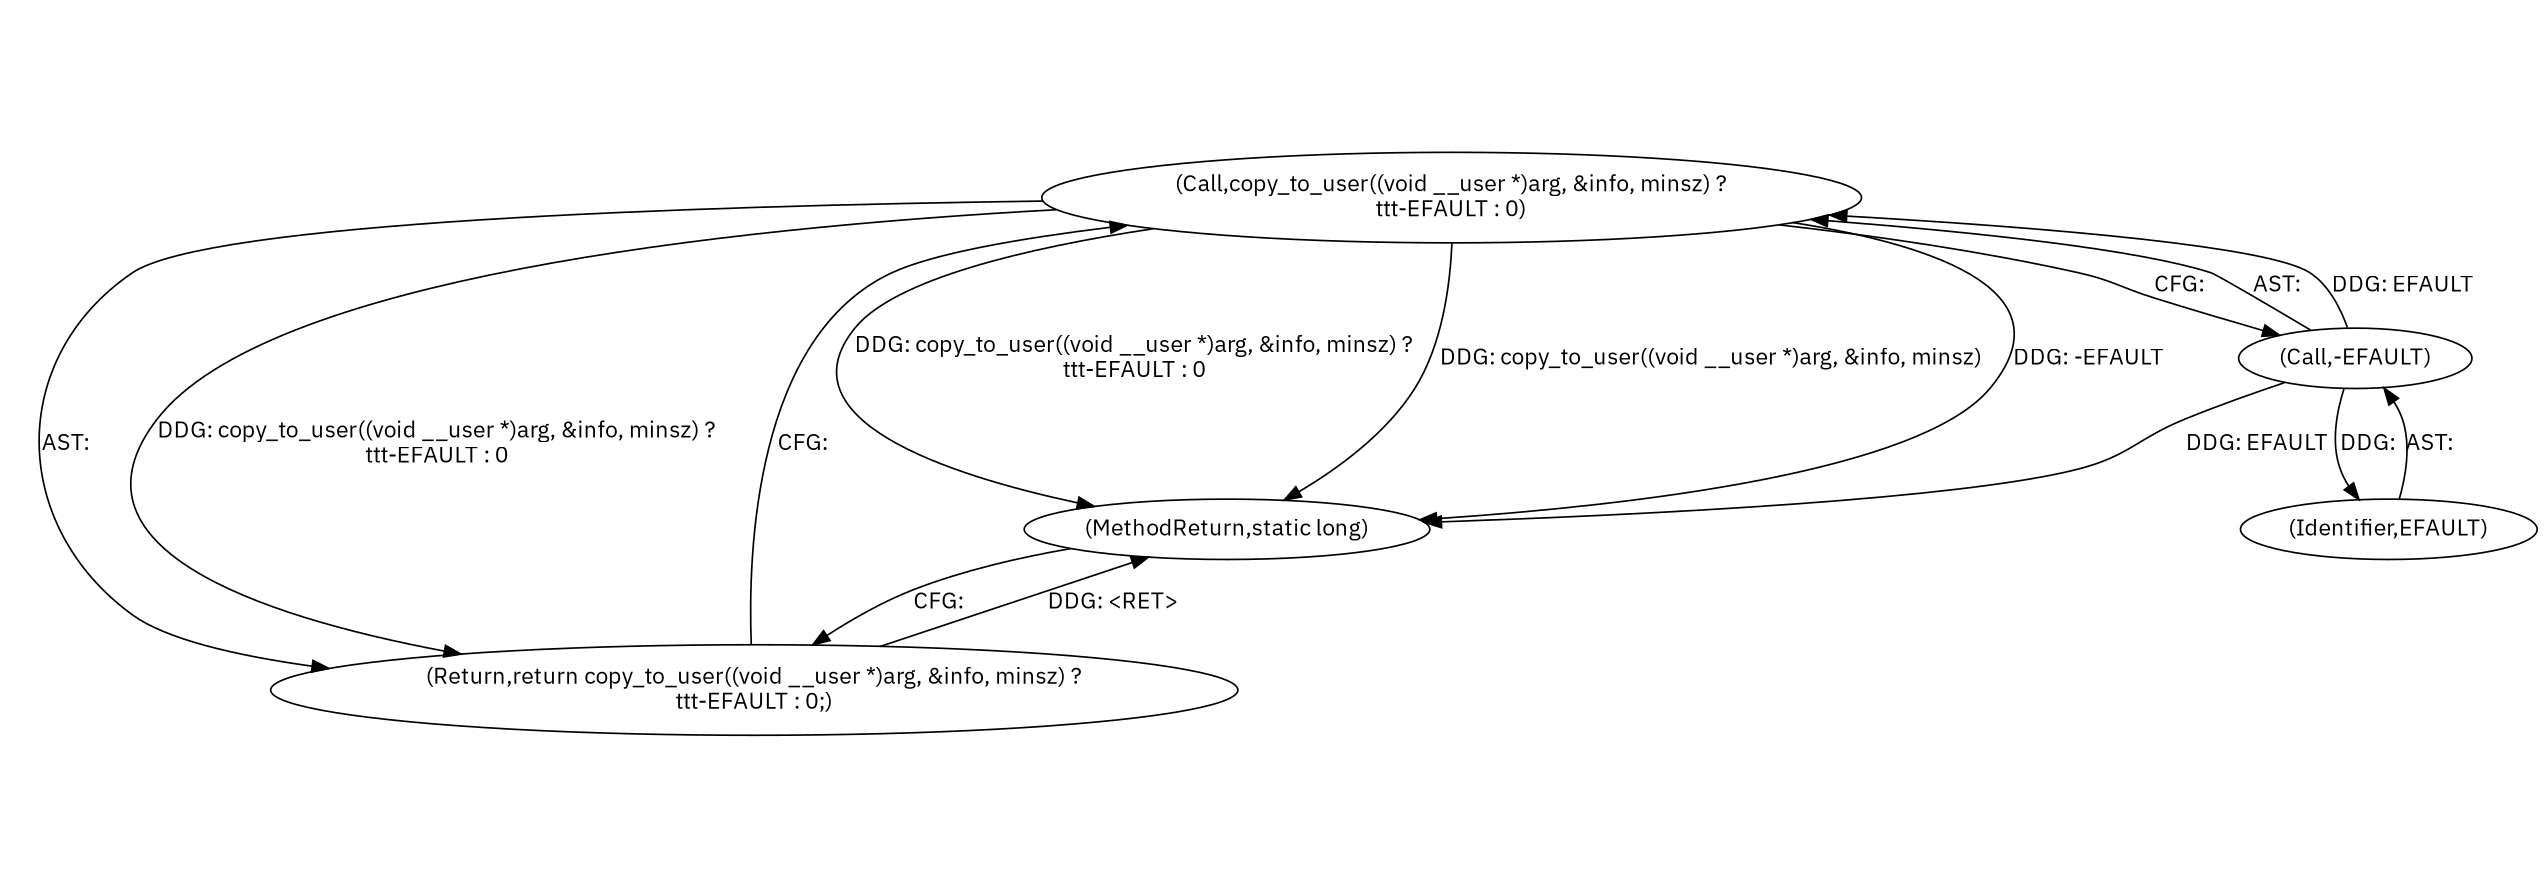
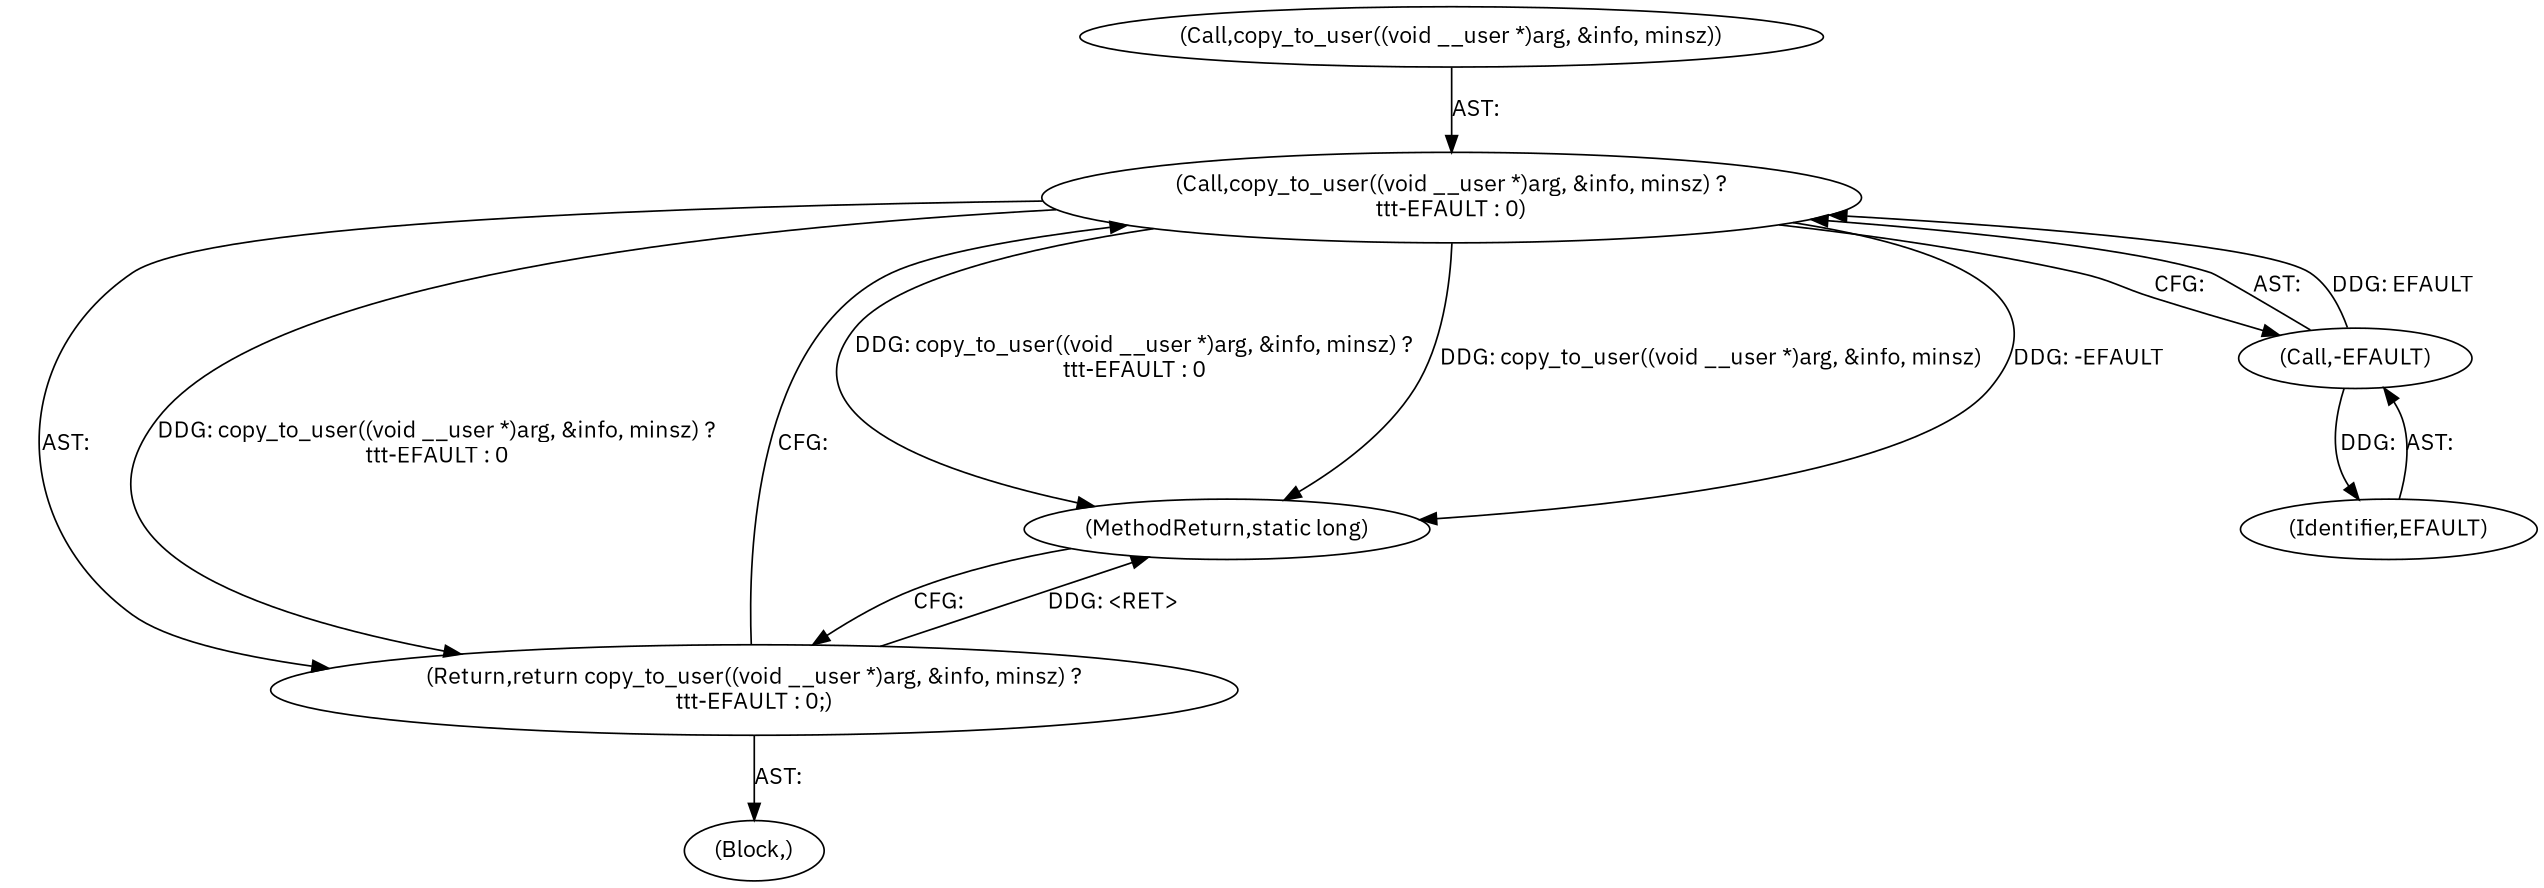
none -> (1452, 37)
(1873, 498) -> none
none -> (754, 851)
